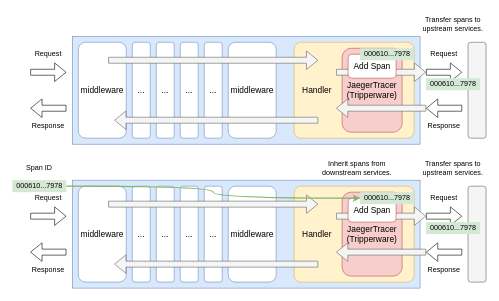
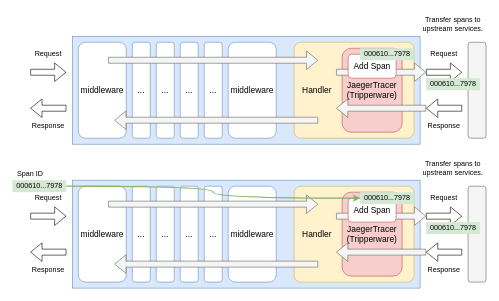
(39, 168) -> (30, 174)
(357, 168) -> none
